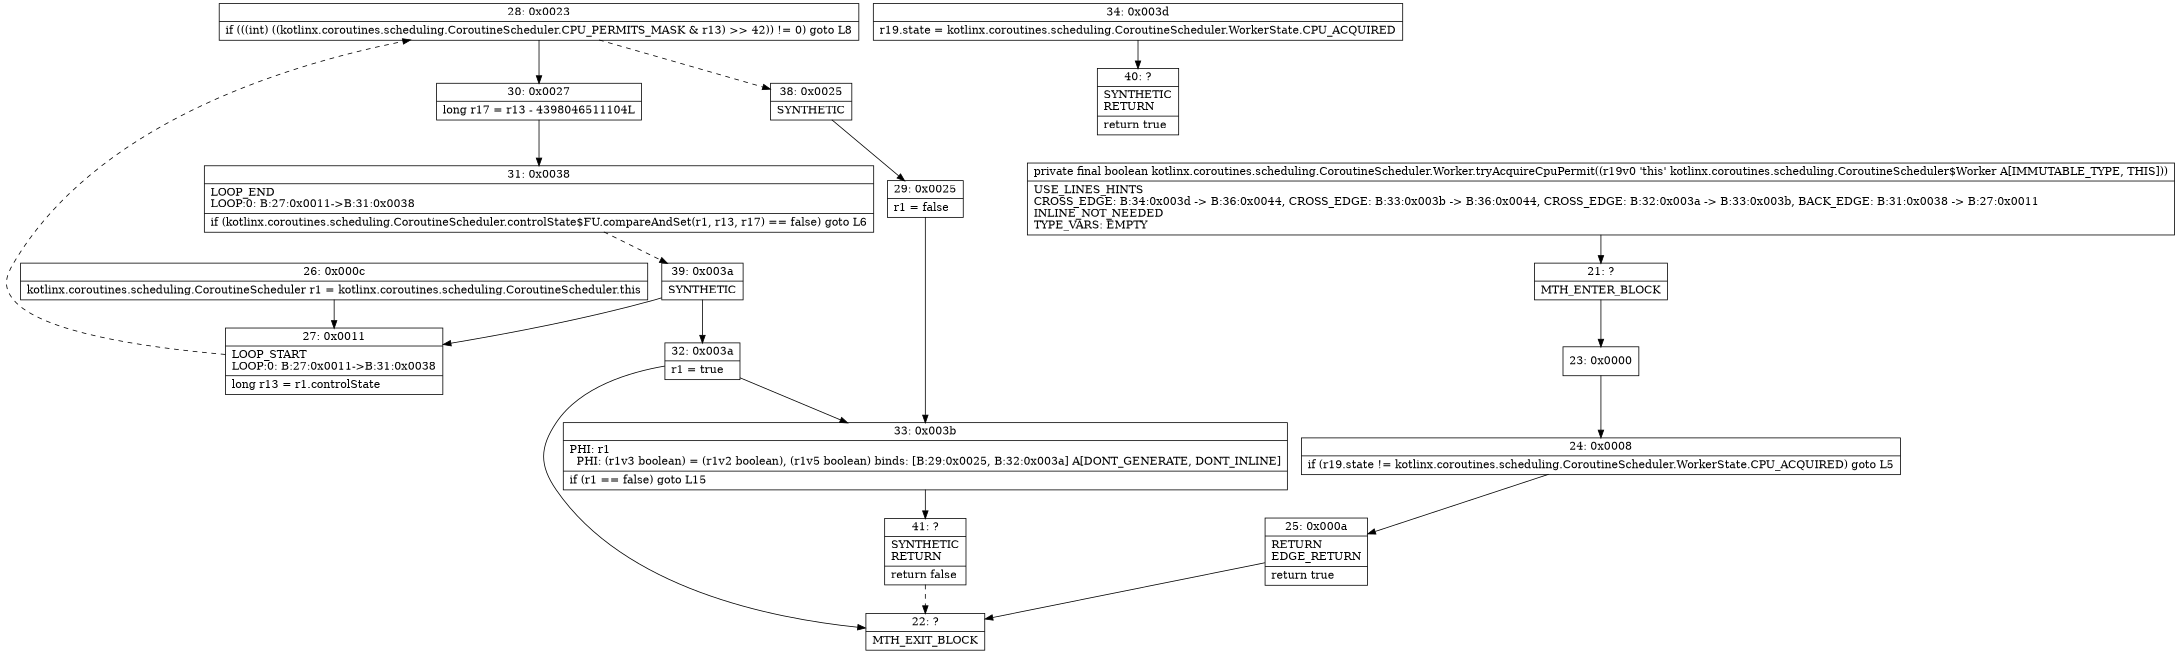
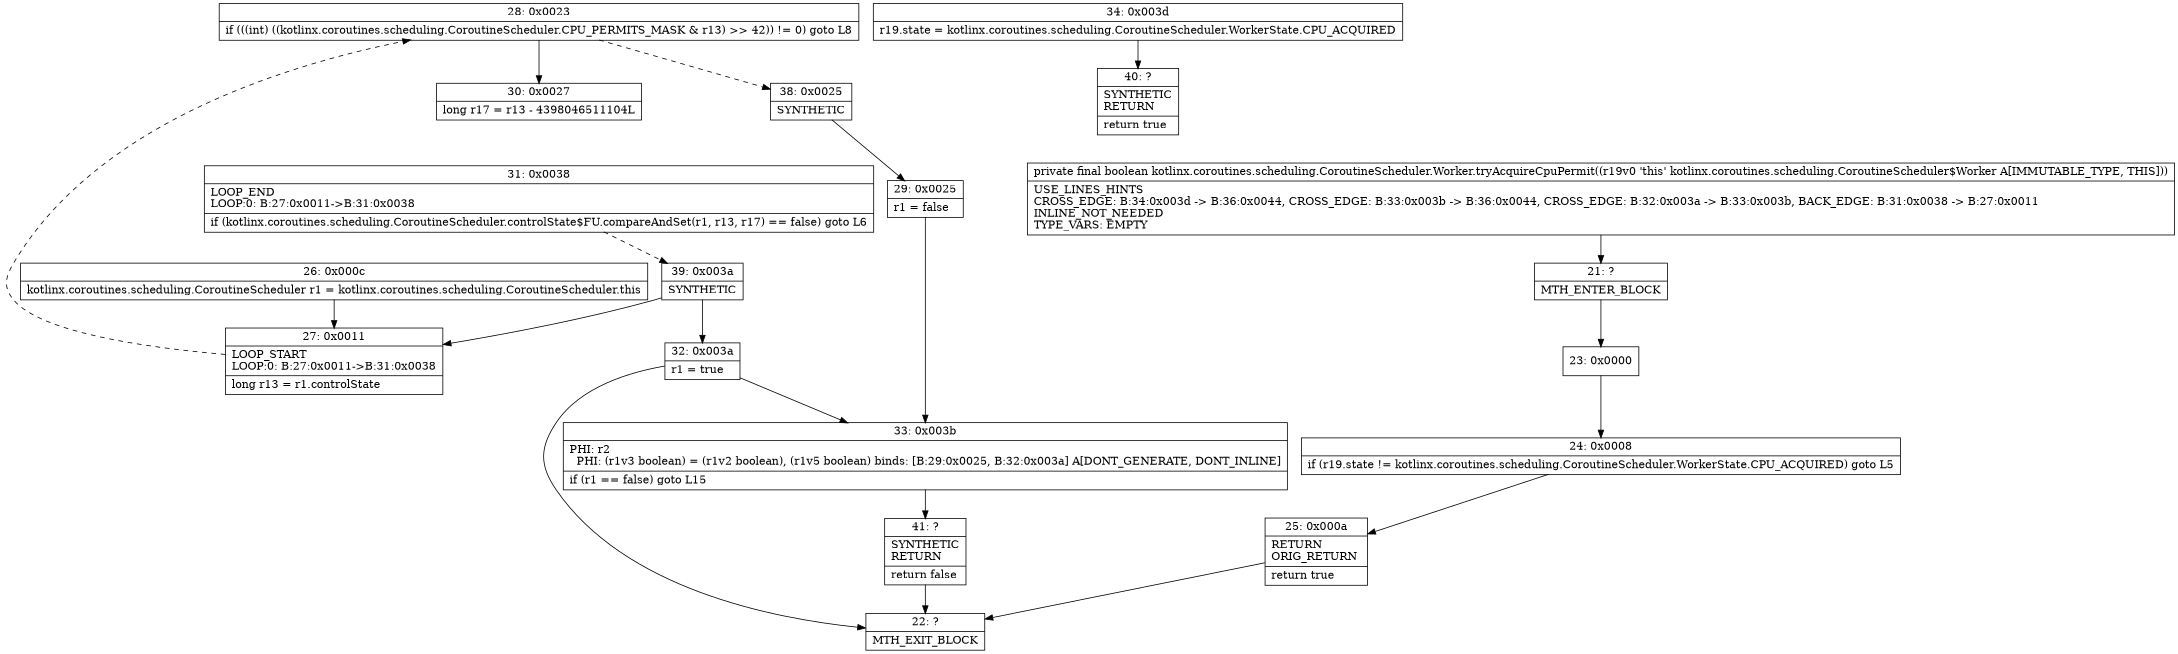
(539, 139) -> none
(592, 450) -> (592, 450)
(1316, 557) -> (1314, 557)
(925, 595) -> (925, 595)
